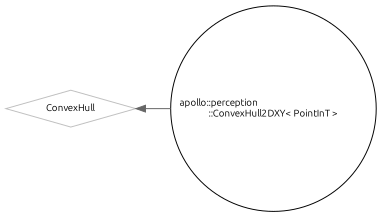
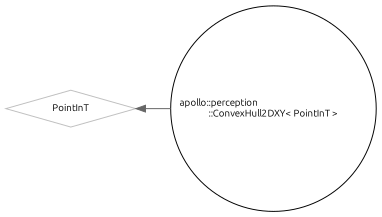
(71, 109) -> (71, 109)
